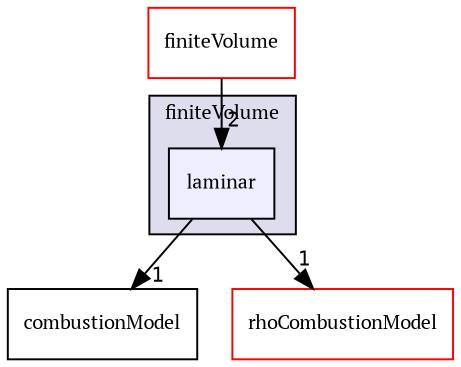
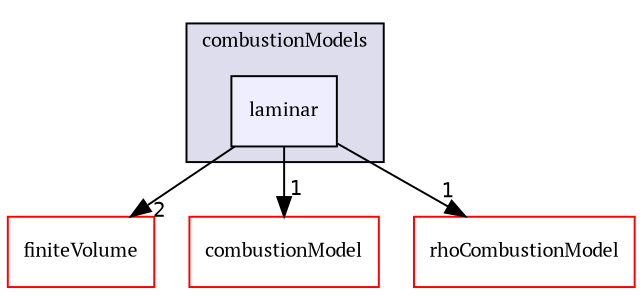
(222, 107) -> (191, 176)
(223, 114) -> (285, 42)
(103, 324) -> (284, 252)
